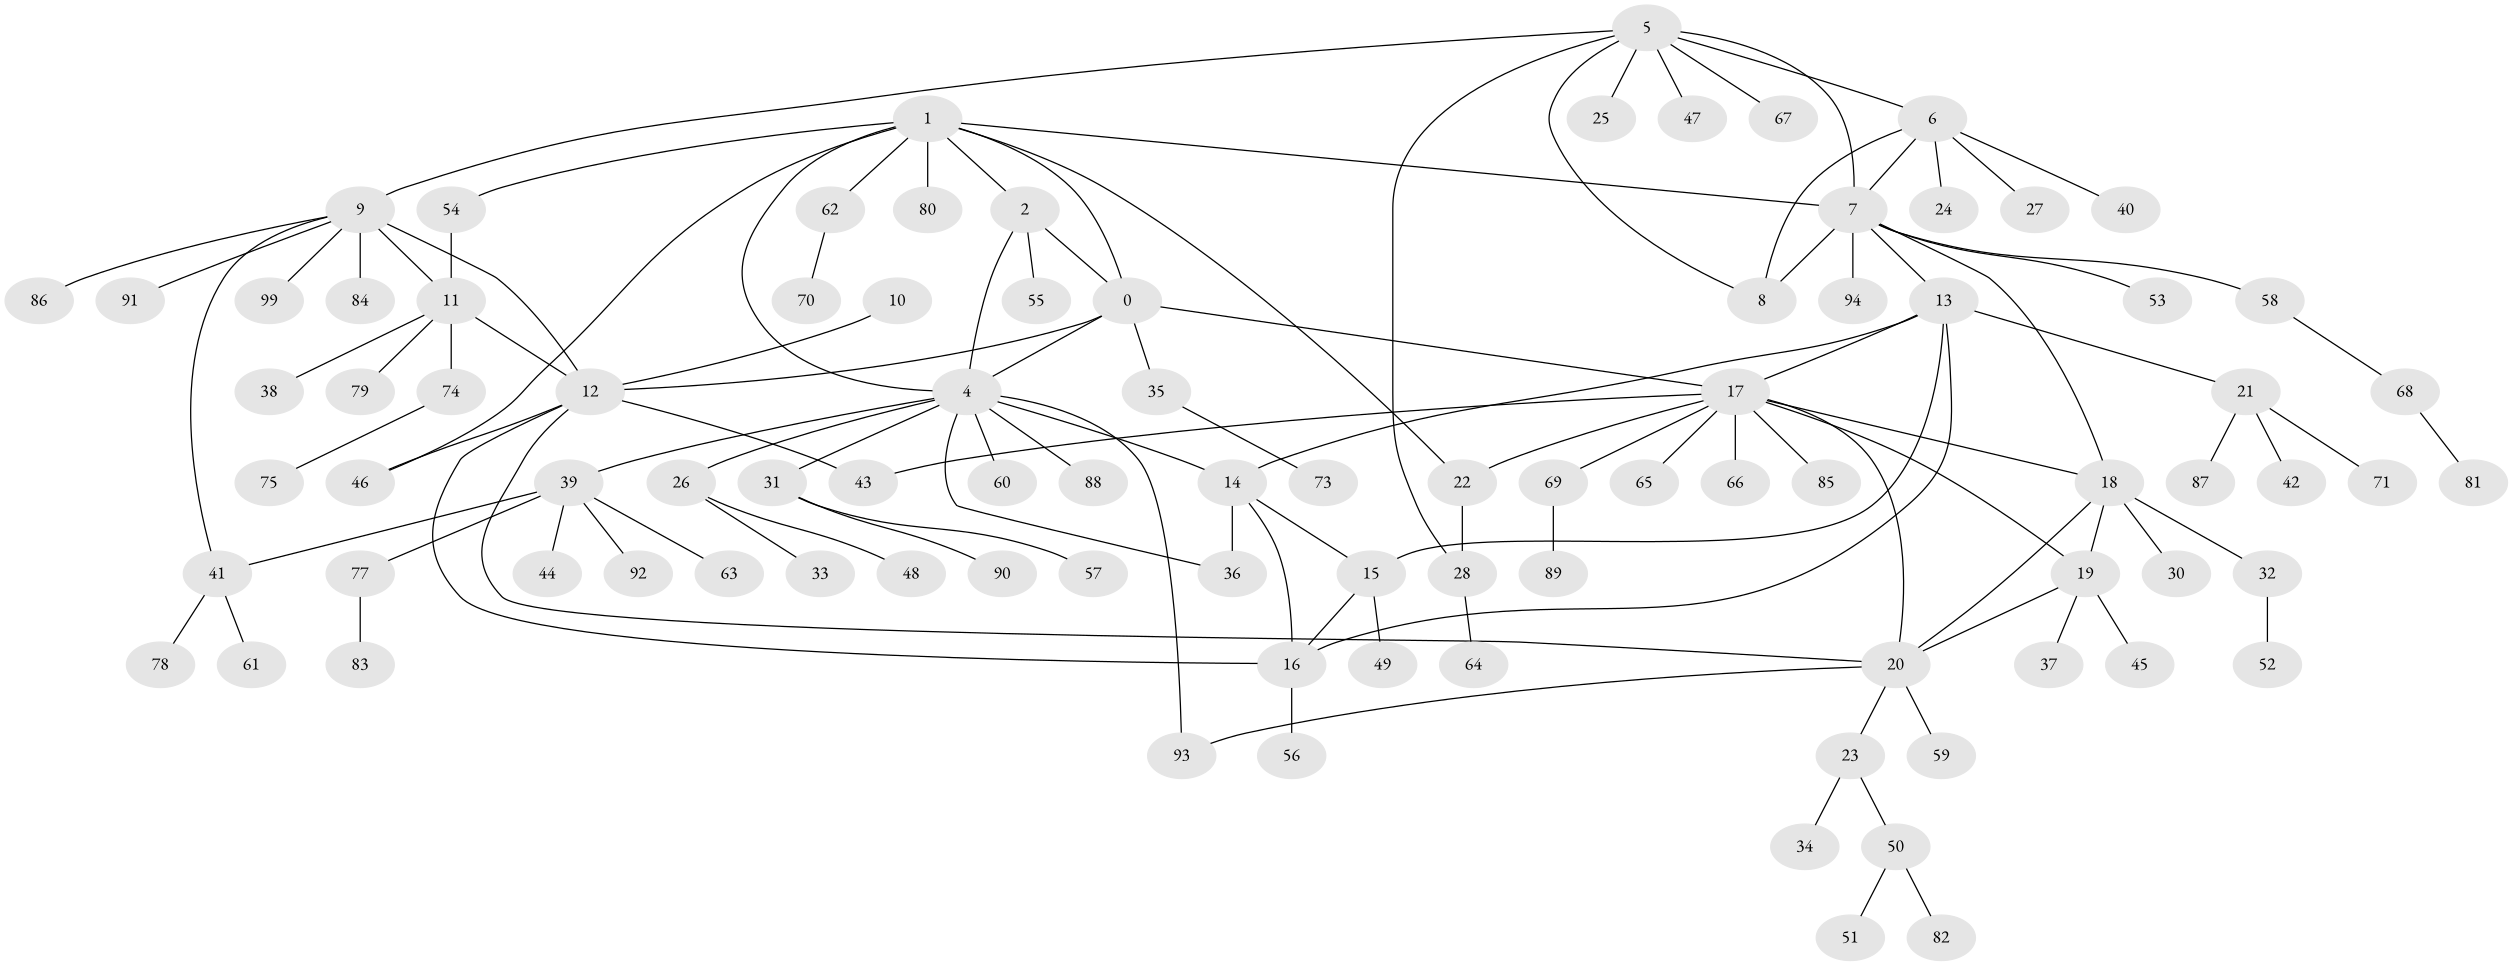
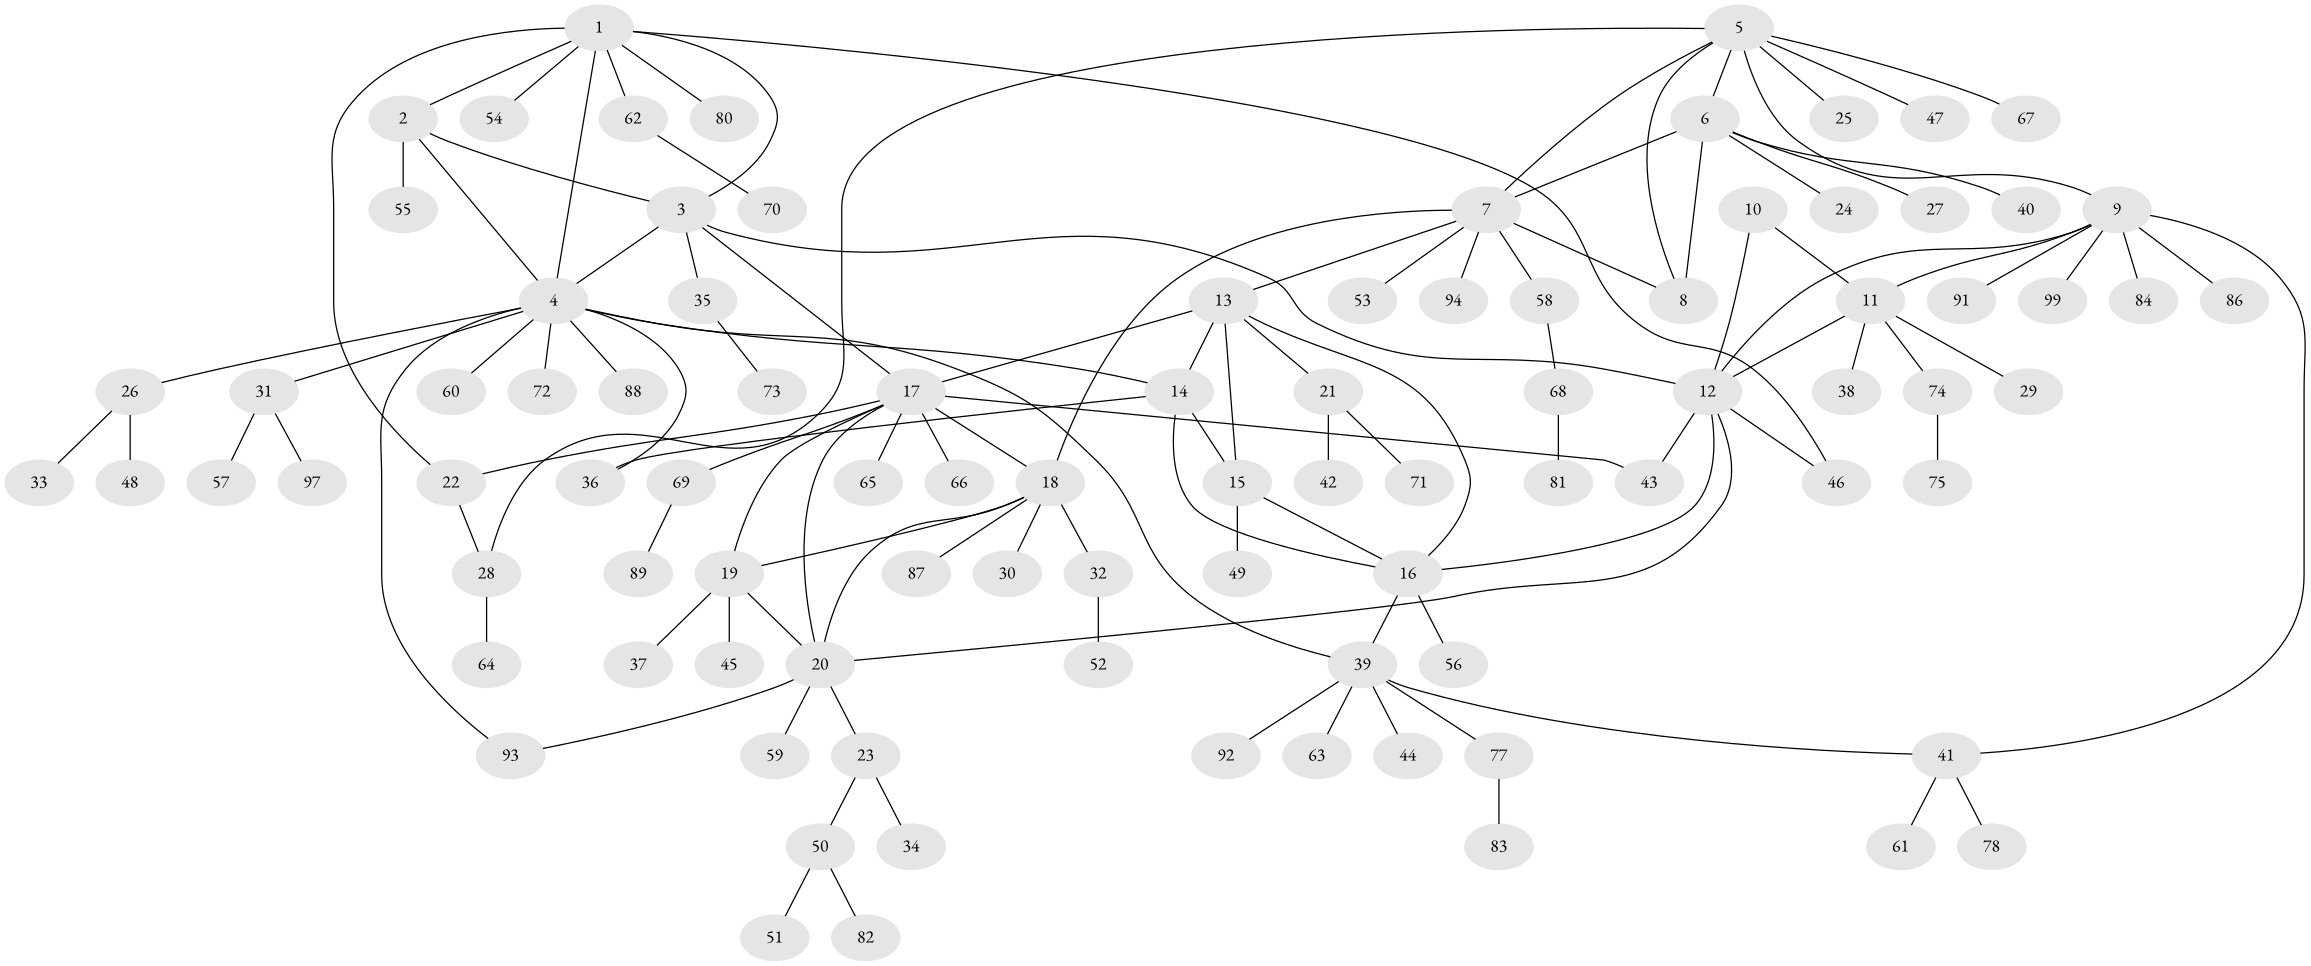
(1390, 164) -> none
(451, 263) -> (1812, 255)
(1127, 301) -> (681, 210)
(360, 392) -> (2029, 392)
none -> (542, 392)
(2223, 437) -> (983, 528)
(1826, 483) -> none
(1002, 574) -> (312, 483)
none -> (1385, 619)
